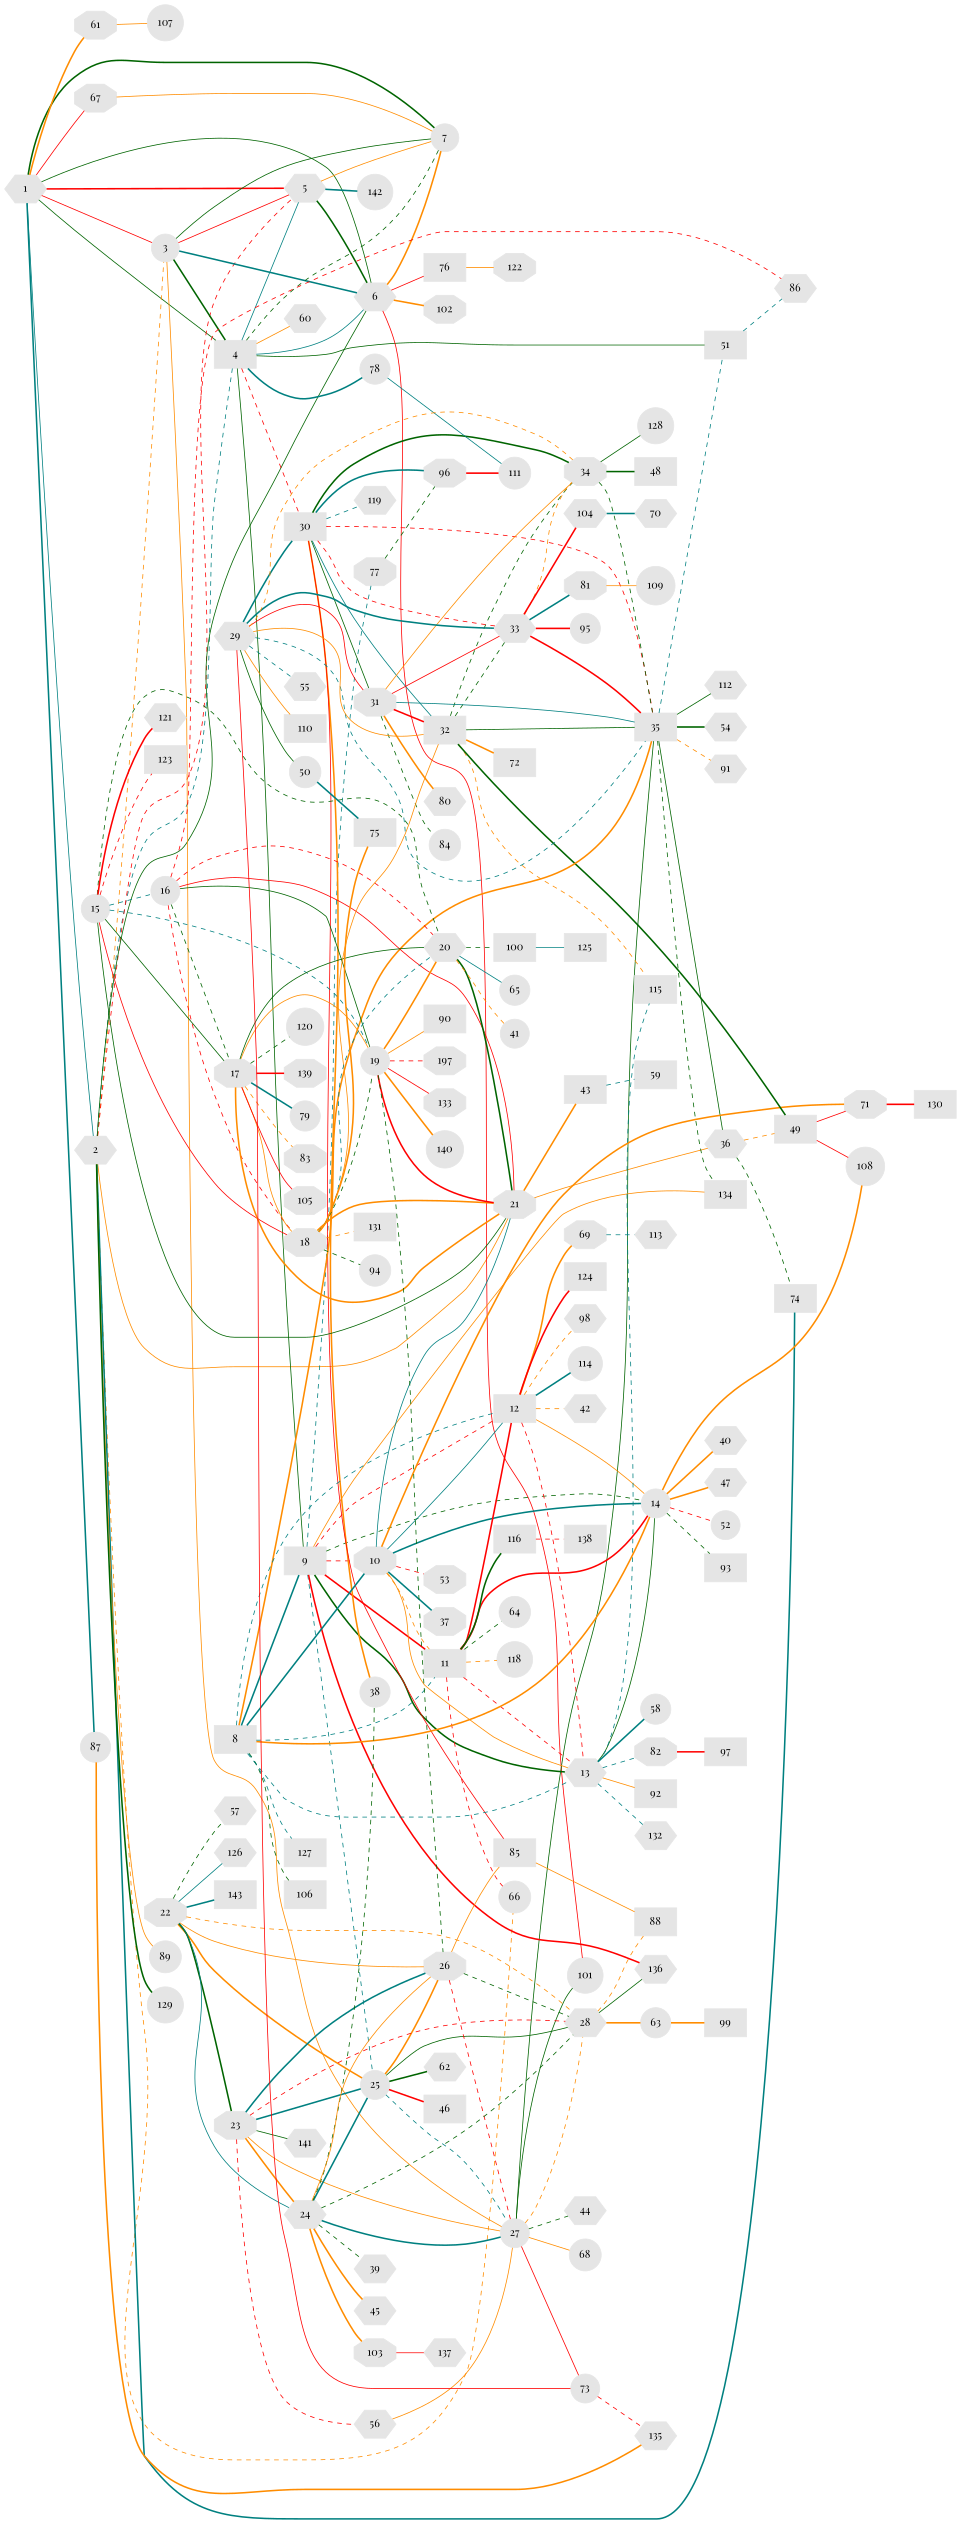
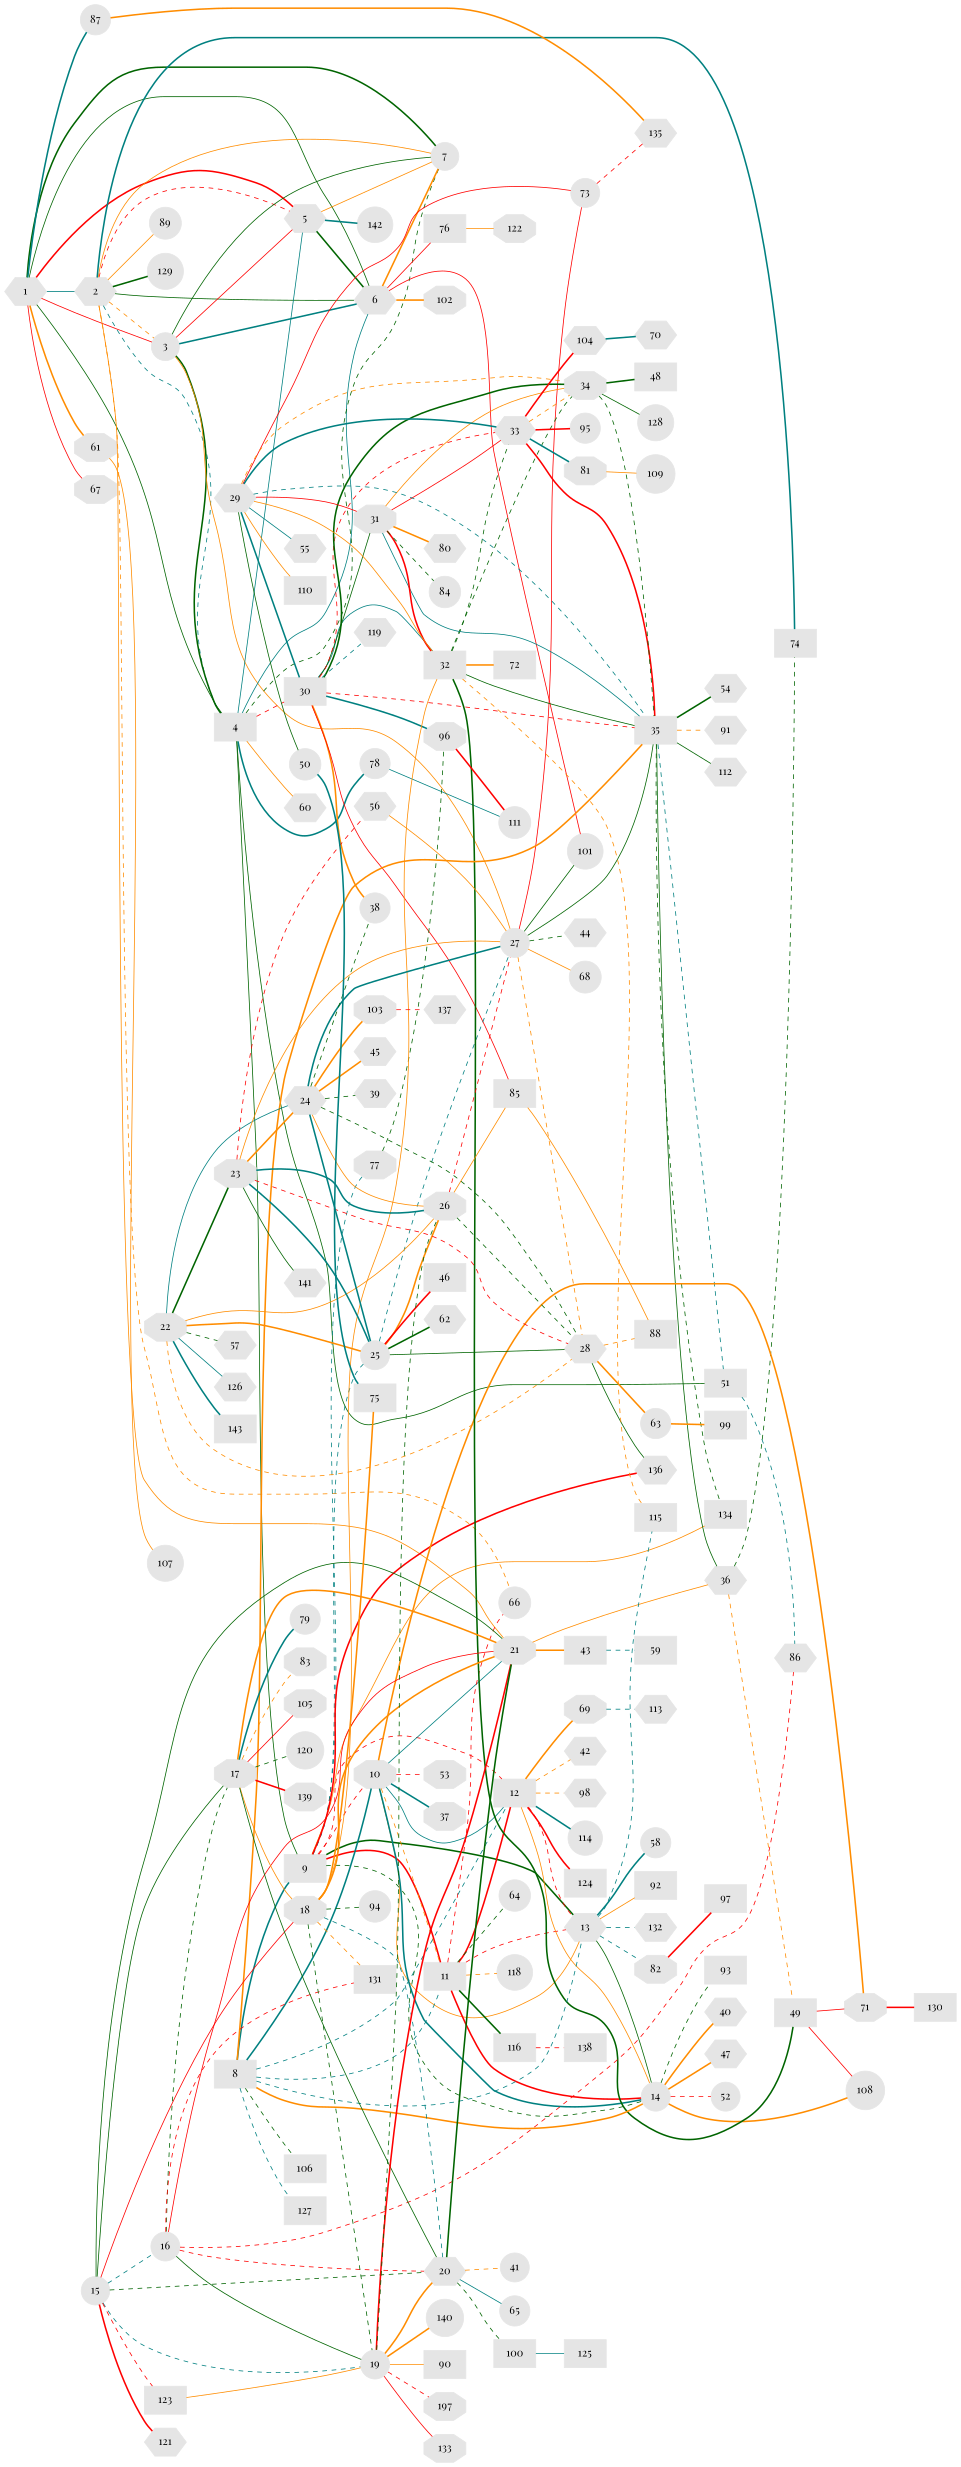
(278, 93) -> (231, 147)
(270, 661) -> (270, 523)
(300, 995) -> (274, 2384)
(208, 1077) -> (211, 2058)
(410, 2353) -> (403, 1010)
